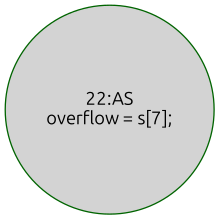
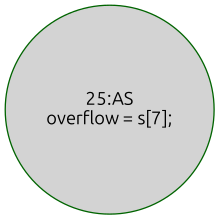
(110, 110) -> (110, 110)
